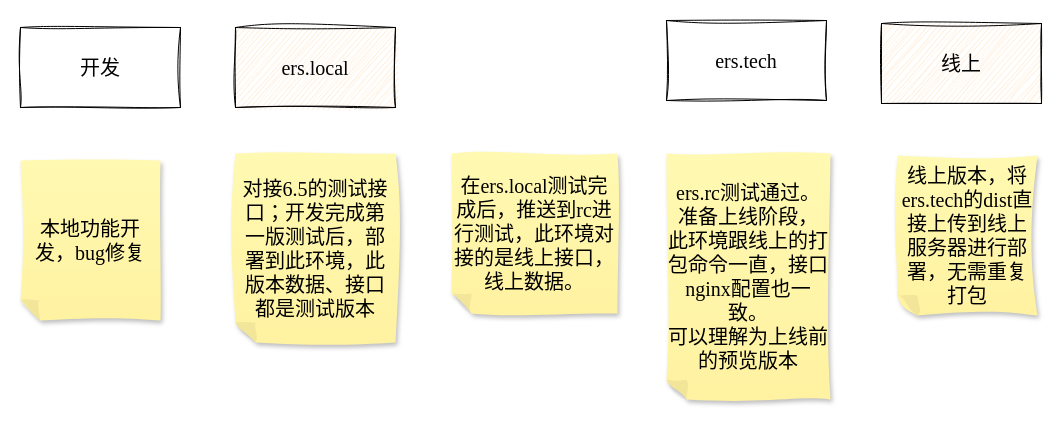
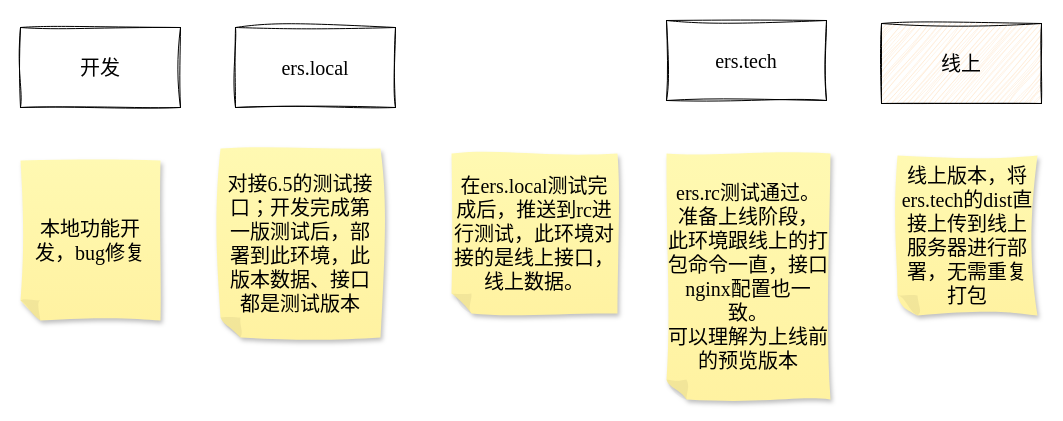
(316, 68) -> (316, 68)
(316, 248) -> (301, 243)
